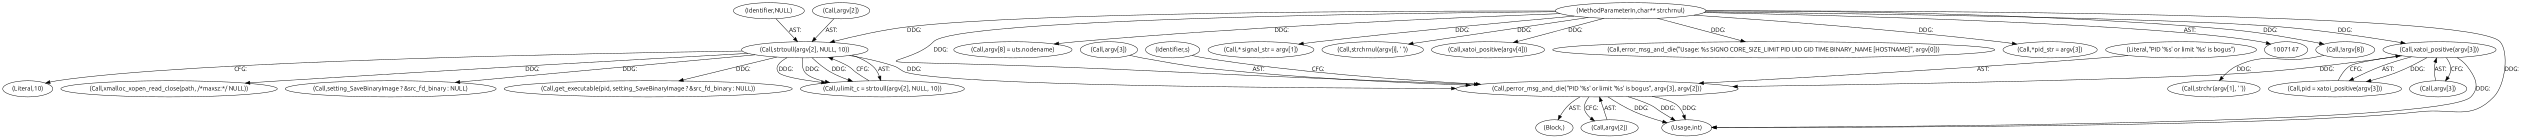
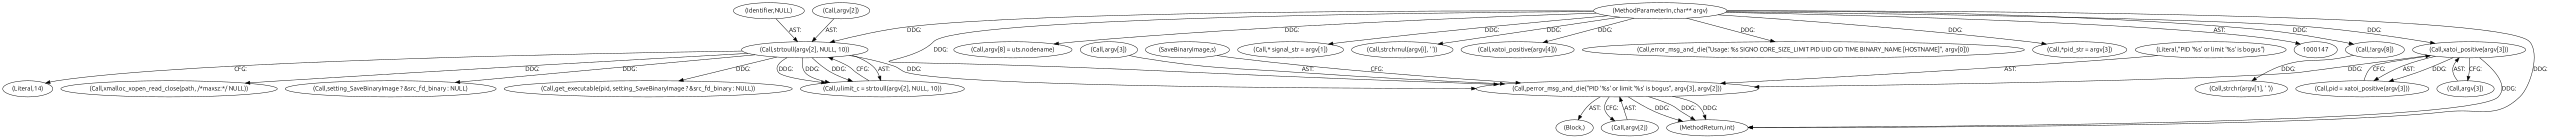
(1631, 11) -> (1660, 11)
(1173, 50) -> (1187, 50)
(2286, 50) -> (2316, 50)
(28, 89) -> (28, 89)
(1687, 128) -> (1707, 128)
